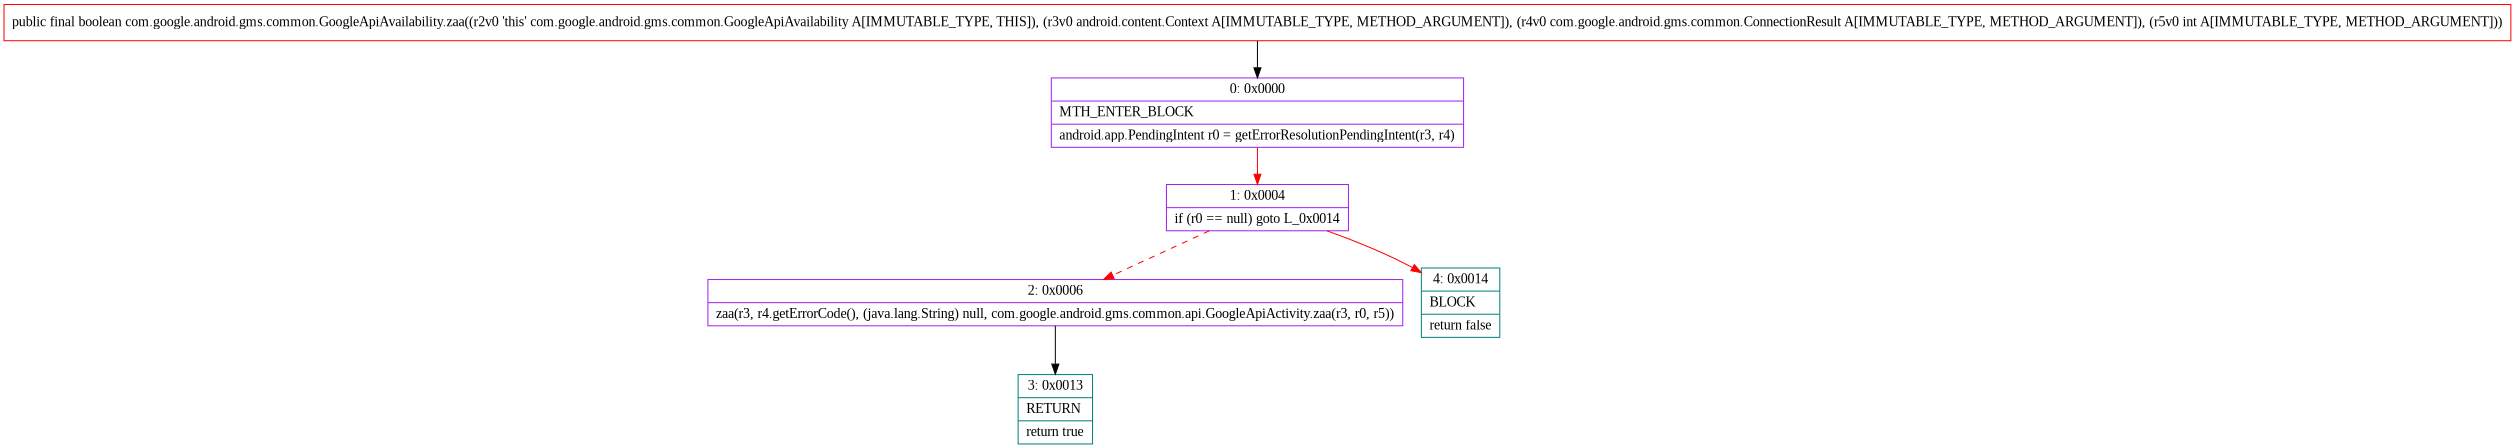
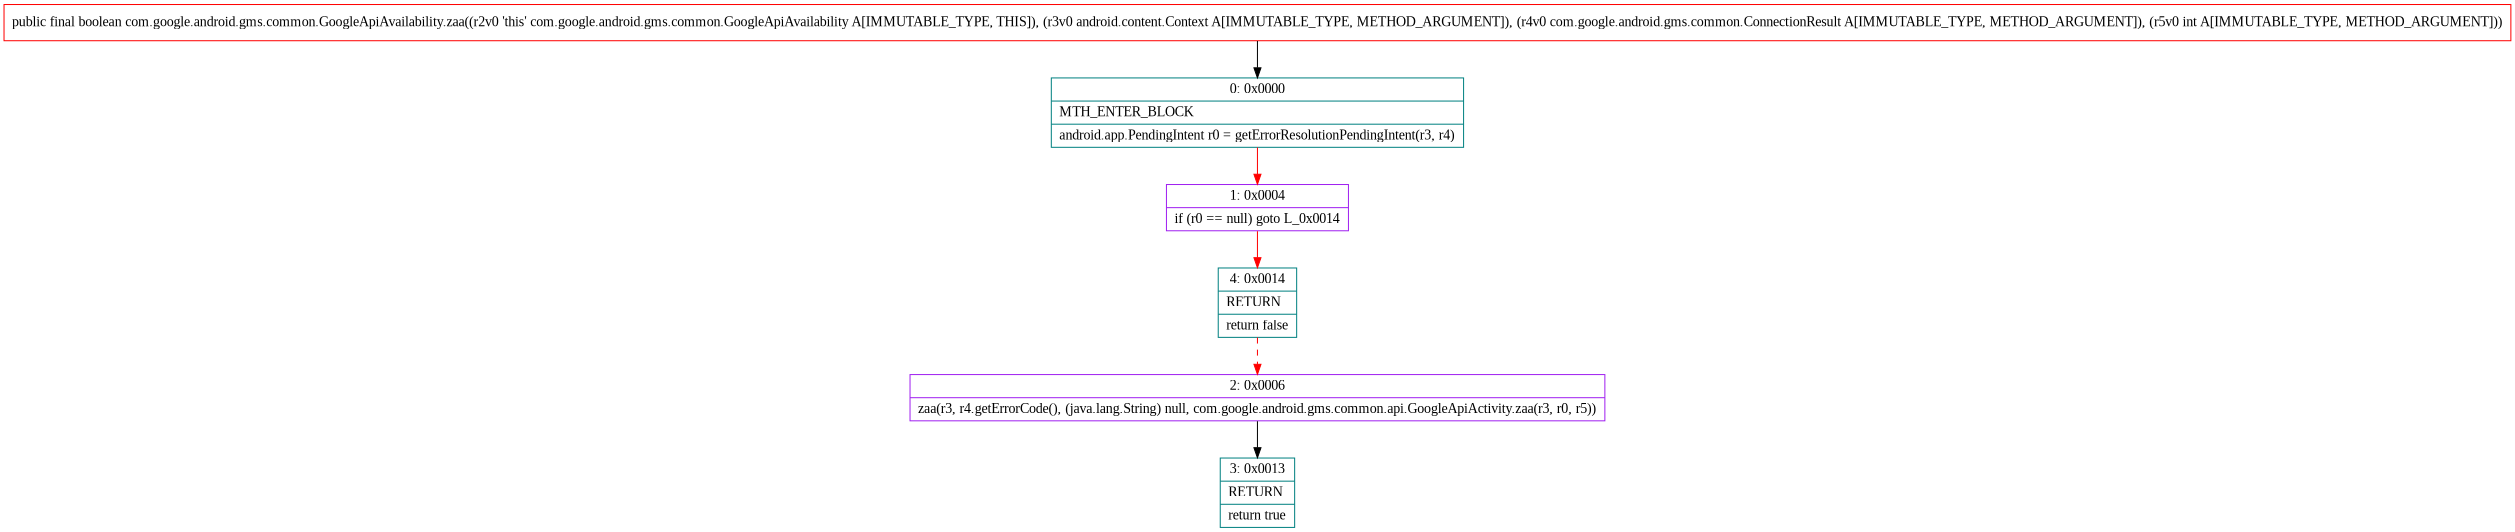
(1257, 113) -> (1257, 113)
(1161, 253) -> (1257, 351)
(1453, 302) -> (1254, 302)
